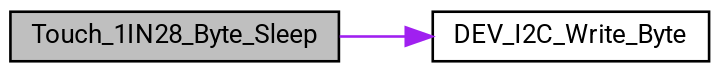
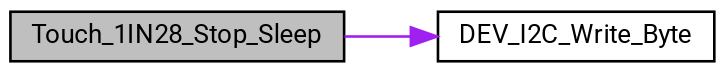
(175, 36) -> (177, 36)
